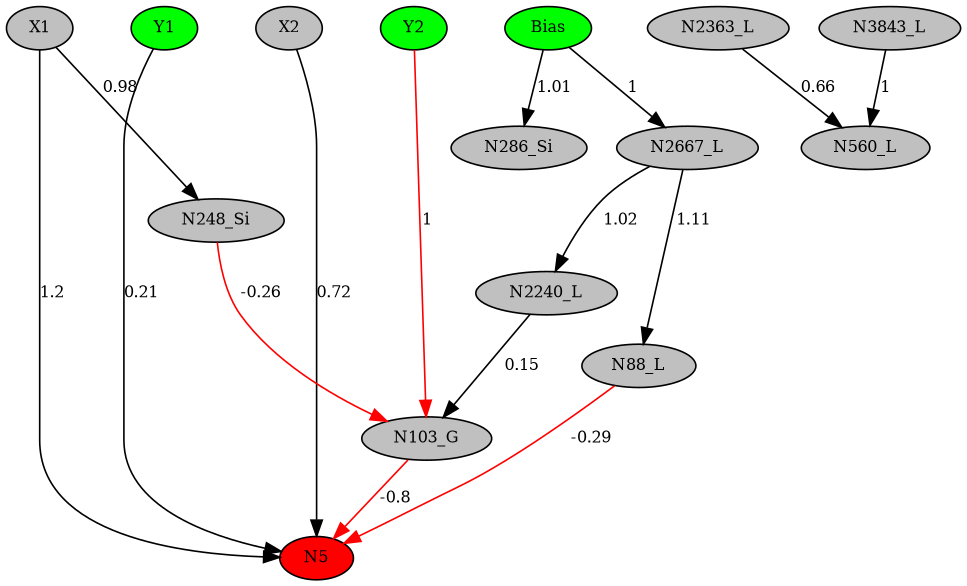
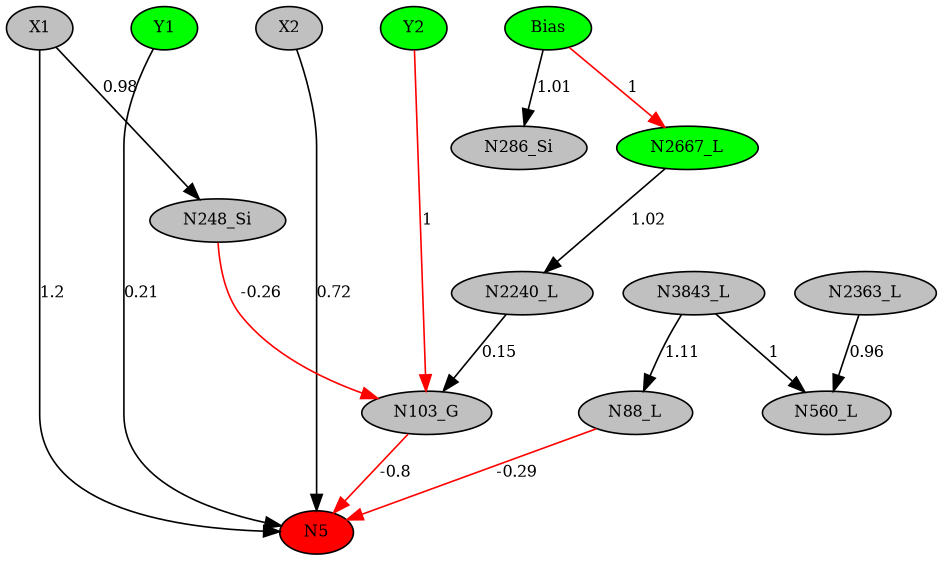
(611, 82) -> (611, 82)
(819, 88) -> (867, 353)
(687, 148) -> (687, 148)
(665, 249) -> (665, 345)
